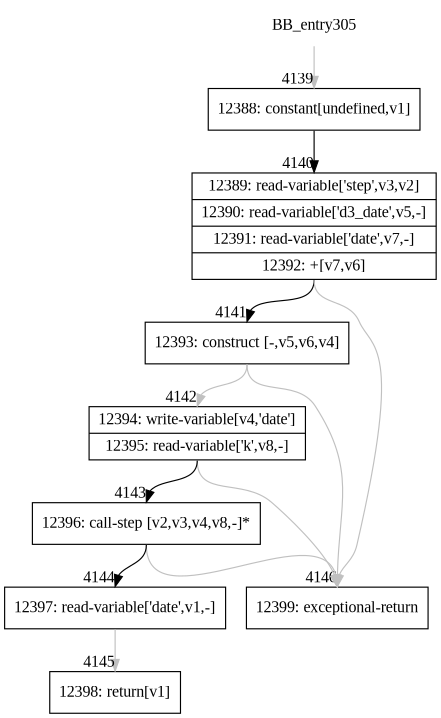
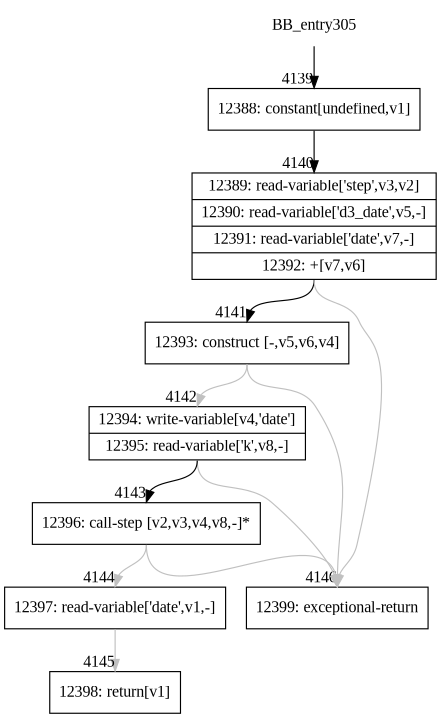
(314, 61) -> (314, 61)
(136, 563) -> (136, 563)
